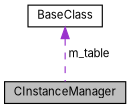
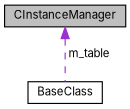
(65, 60) -> (65, 60)
